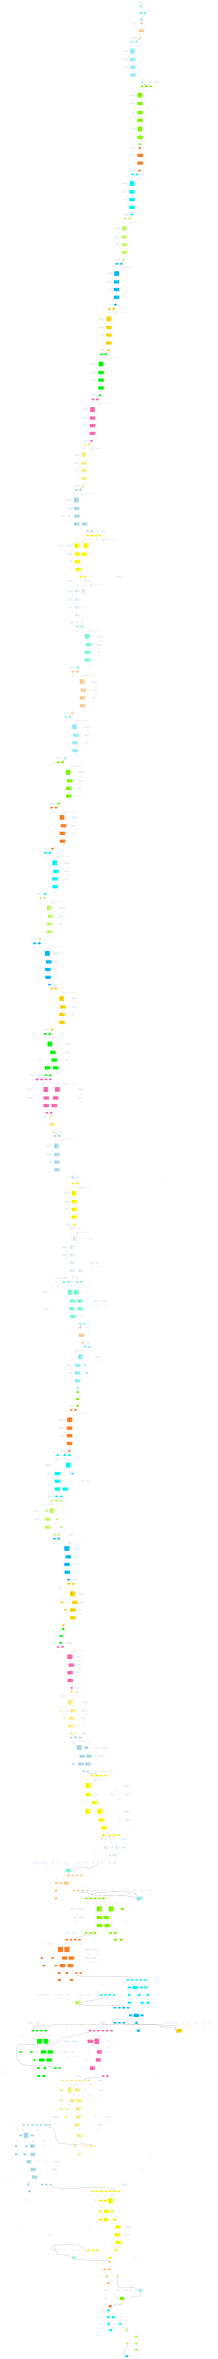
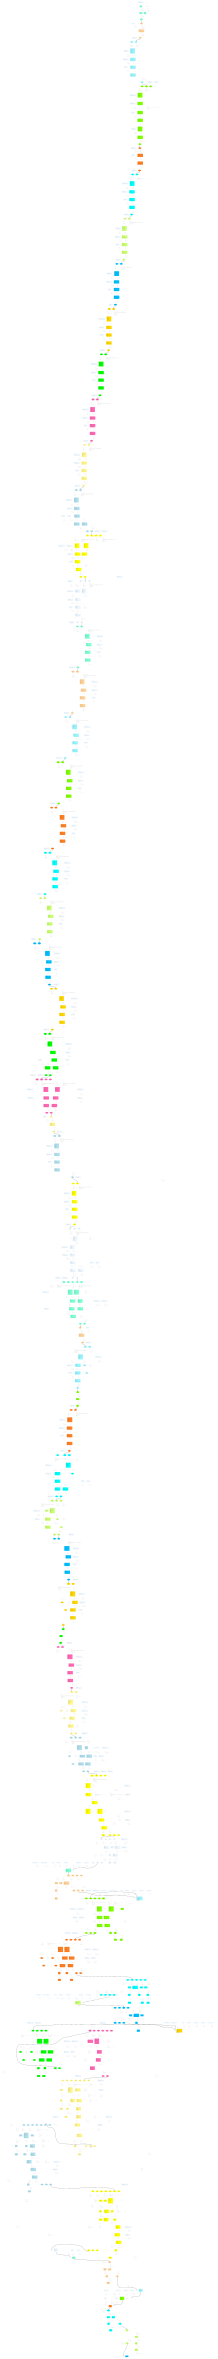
none -> (73, 1282)
none -> (69, 1756)
none -> (24, 2060)
